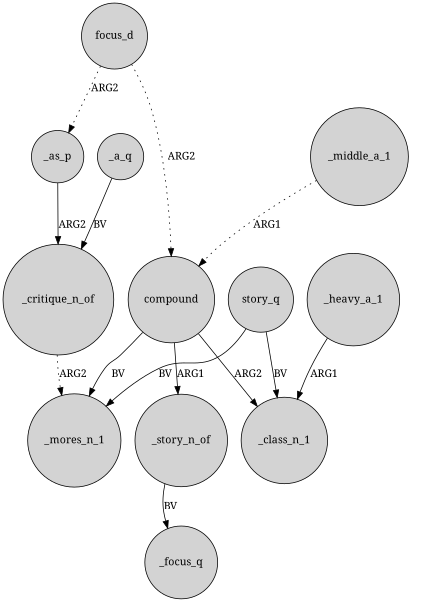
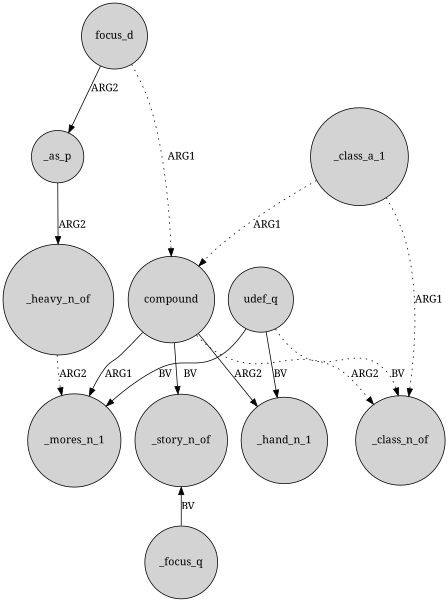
(86, 96) -> (86, 96)
(121, 157) -> none
(182, 157) -> (182, 157)
(359, 157) -> (359, 157)
(58, 300) -> (58, 300)
(261, 300) -> (261, 300)
(353, 300) -> none
(119, 374) -> (119, 374)
(191, 374) -> (191, 374)
(284, 440) -> (284, 440)
none -> (400, 440)
(163, 502) -> (181, 510)
